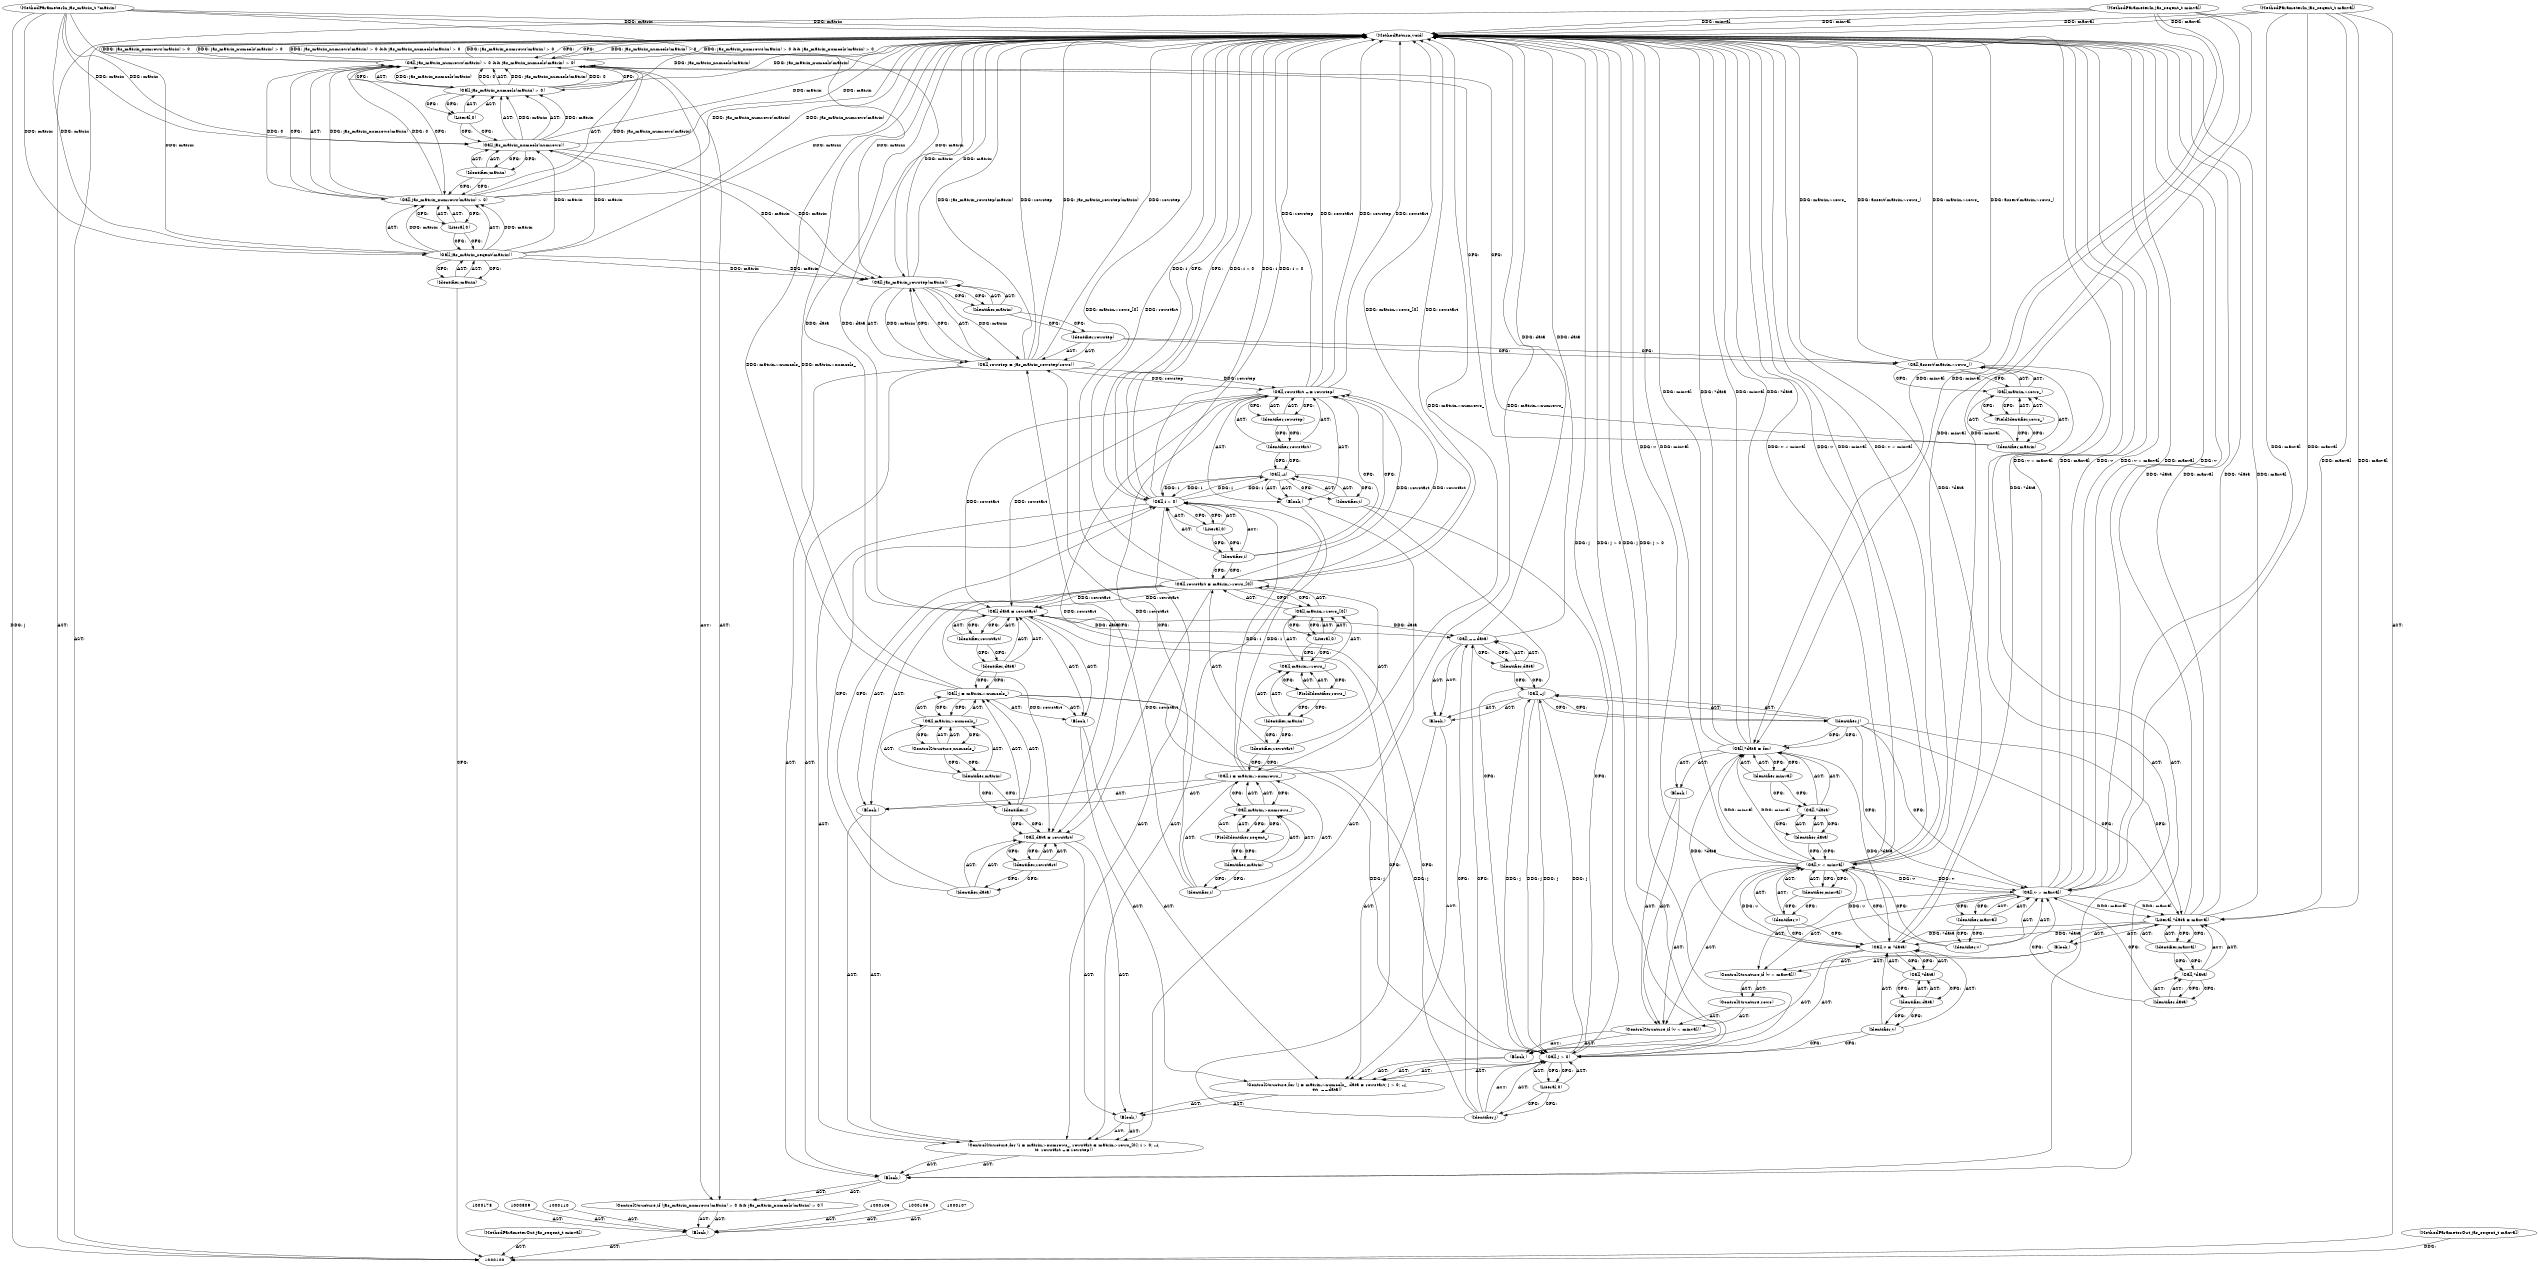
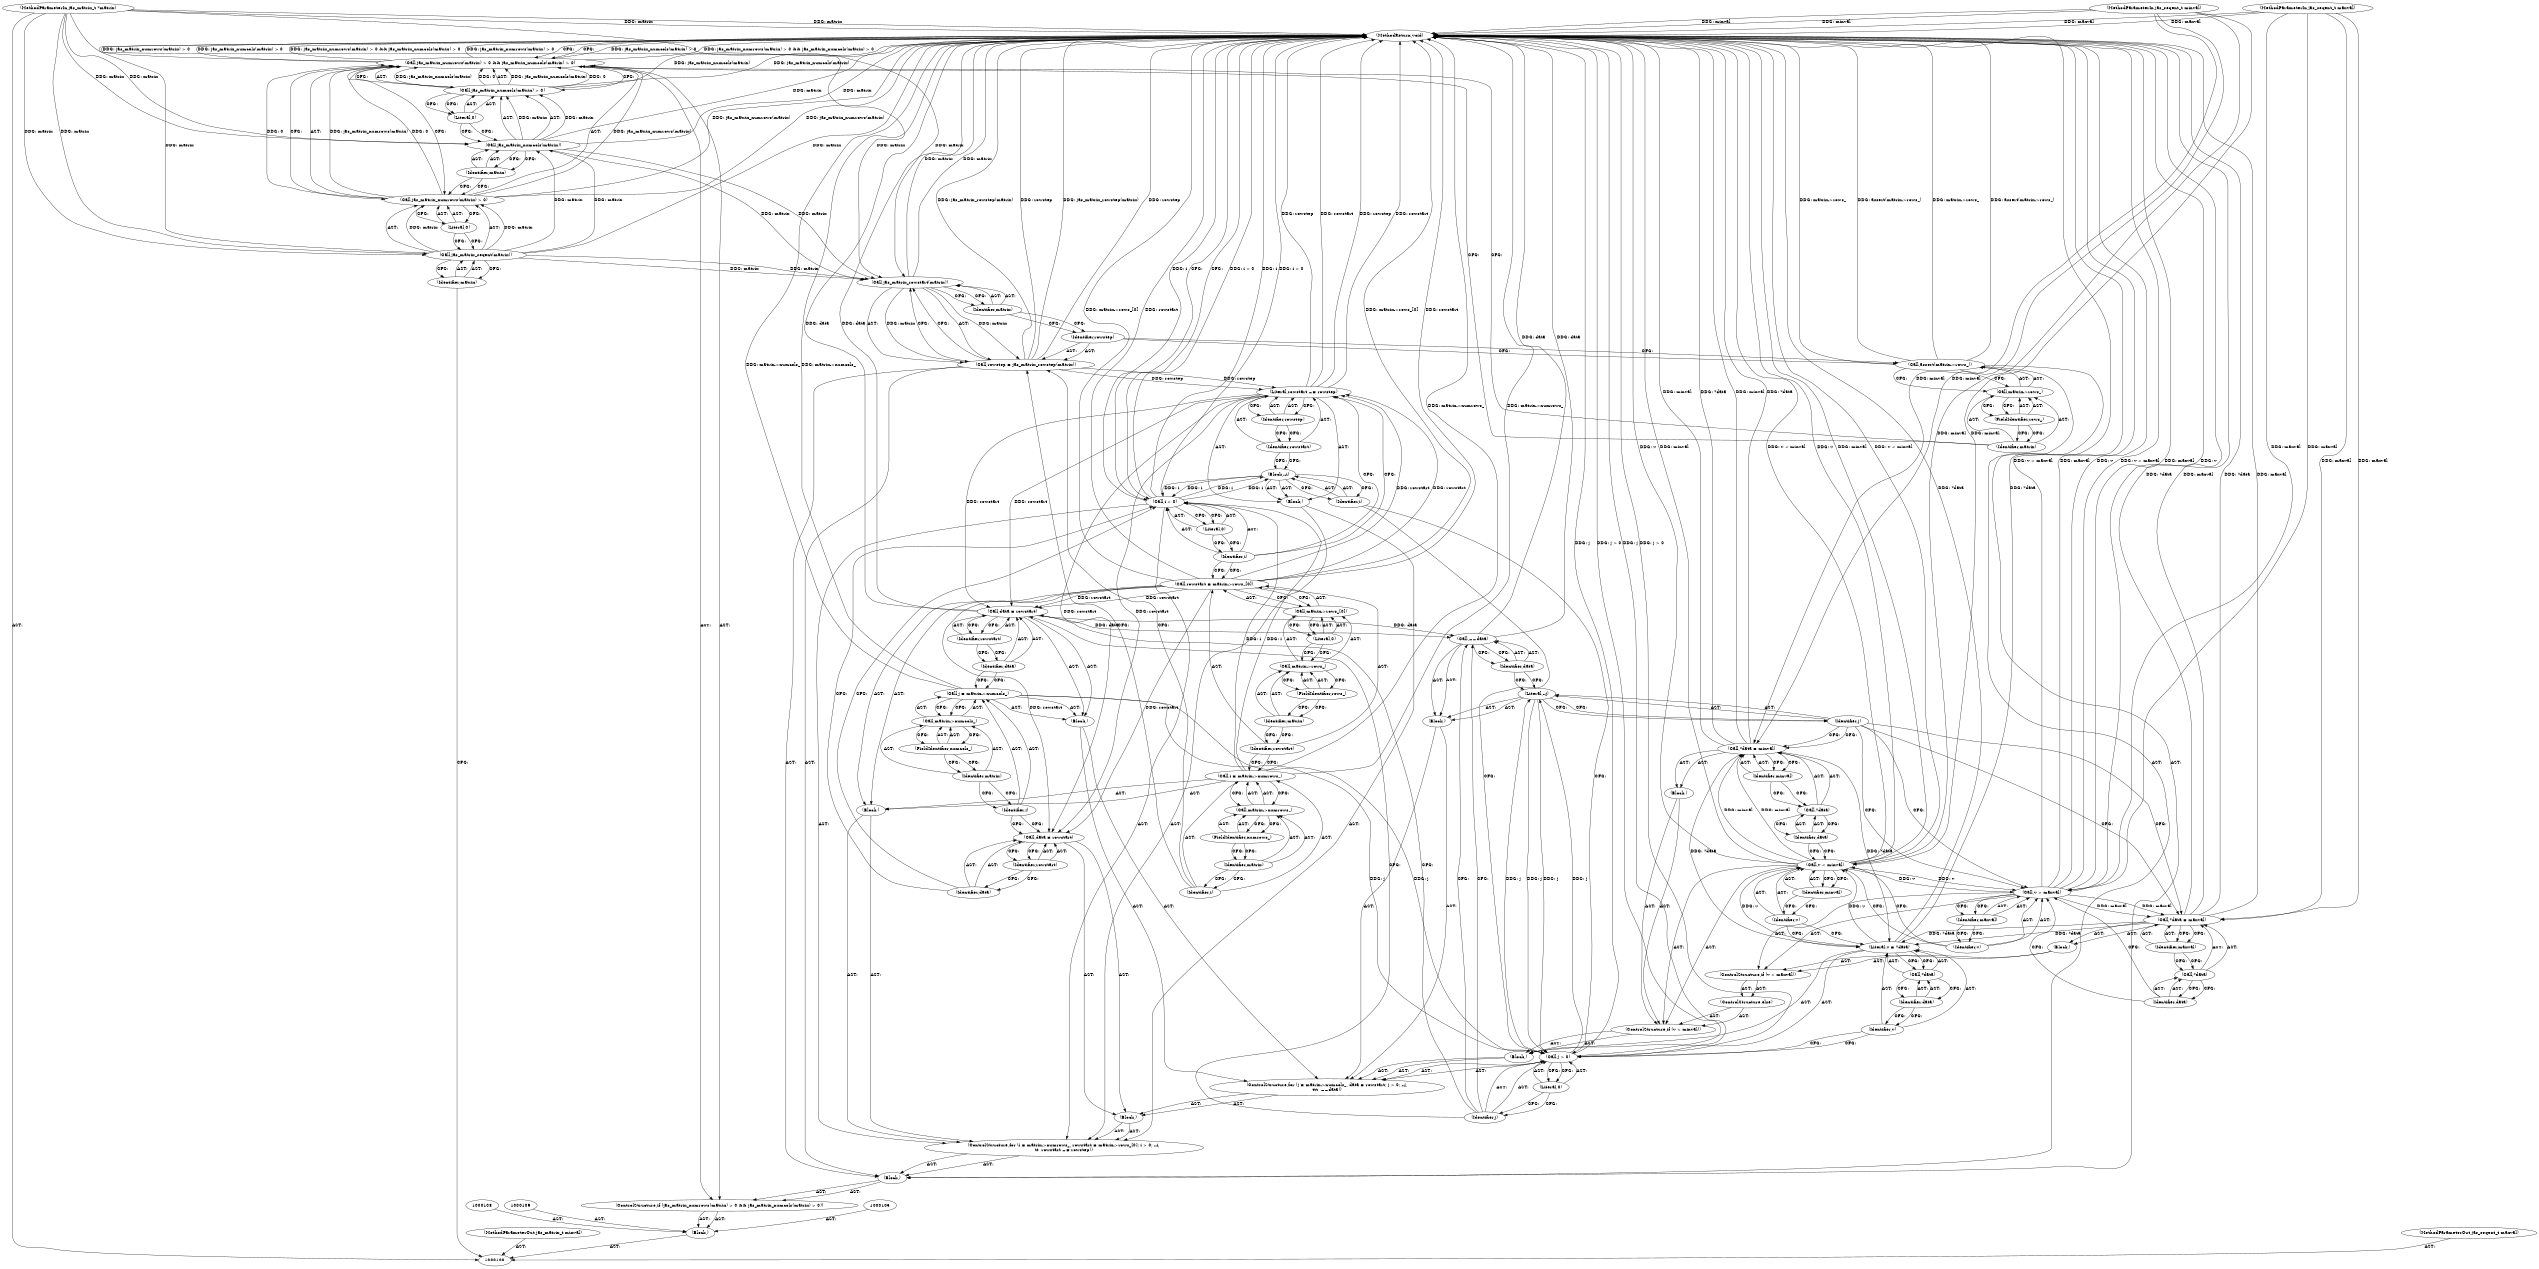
(279, 33) -> none
(91, 136) -> none
(524, 145) -> (524, 145)
(910, 282) -> (910, 282)
(1026, 365) -> (1026, 365)
(1304, 392) -> (1304, 392)
(1279, 474) -> (1279, 474)
(18, 625) -> (18, 625)
(1537, 694) -> (1537, 694)
(944, 749) -> (944, 749)
(1752, 749) -> (1752, 749)
(1242, 838) -> (1242, 838)
(2182, 920) -> (2182, 920)
(1889, 947) -> (1889, 947)
(1747, 1002) -> (1747, 1002)
(482, 1205) -> (482, 1205)
(521, 1205) -> (521, 1205)
(559, 1205) -> none
(919, 1205) -> none
(957, 1205) -> none
(533, 1233) -> (533, 1233)
(2431, 1247) -> (2431, 1247)
(2081, 1249) -> none
